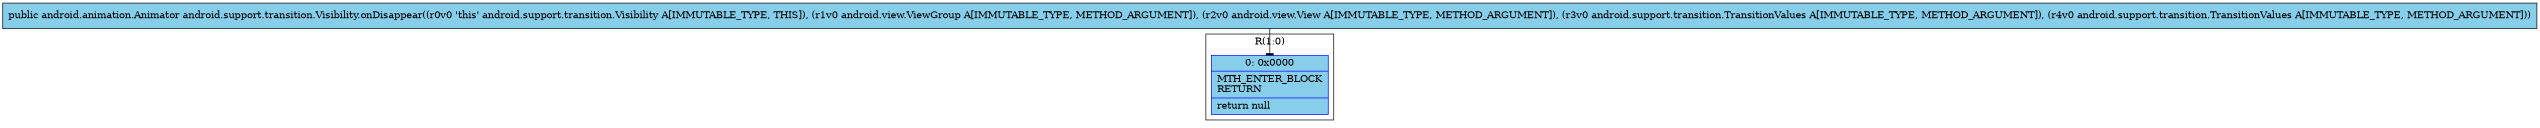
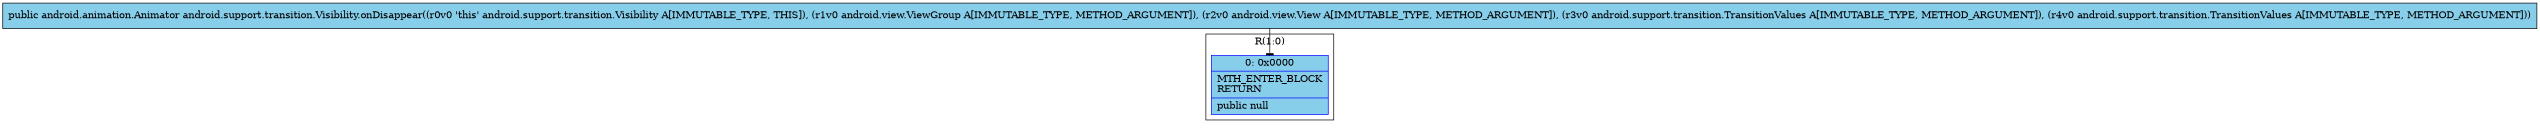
(1244, 106) -> (1243, 106)
